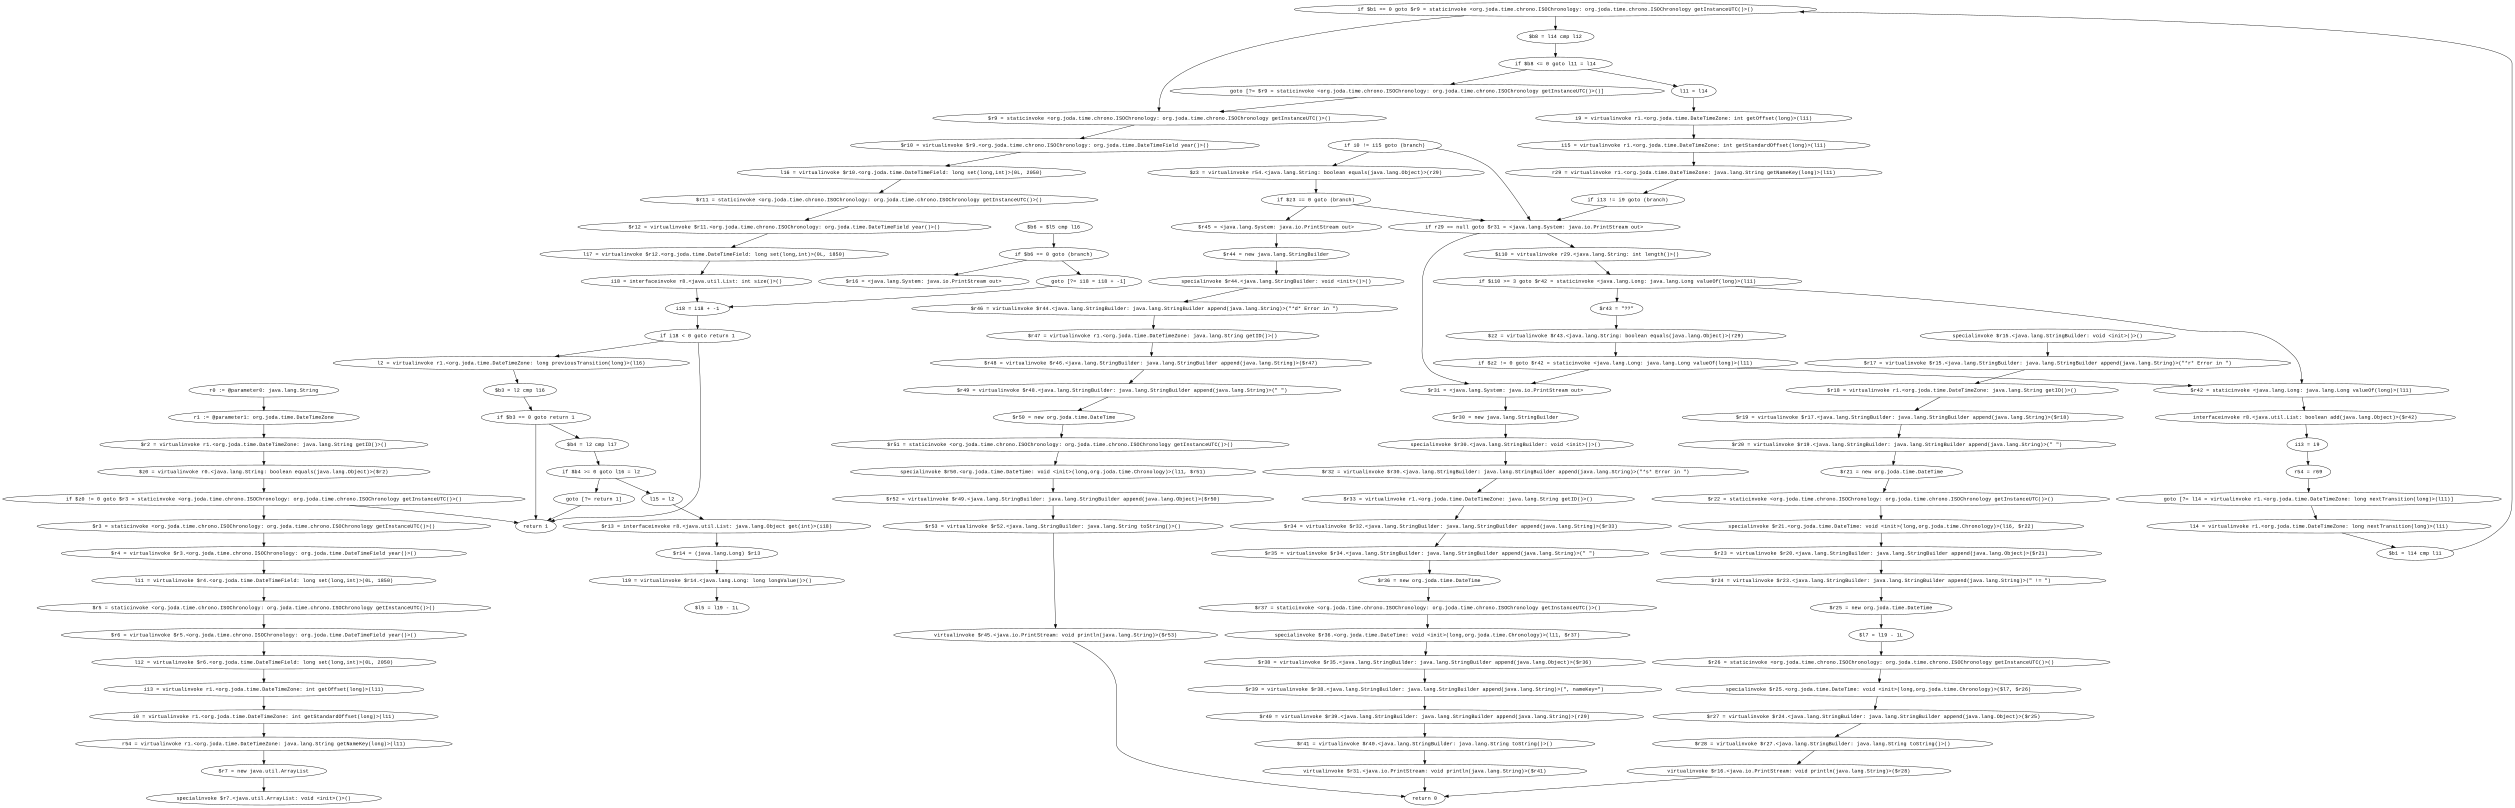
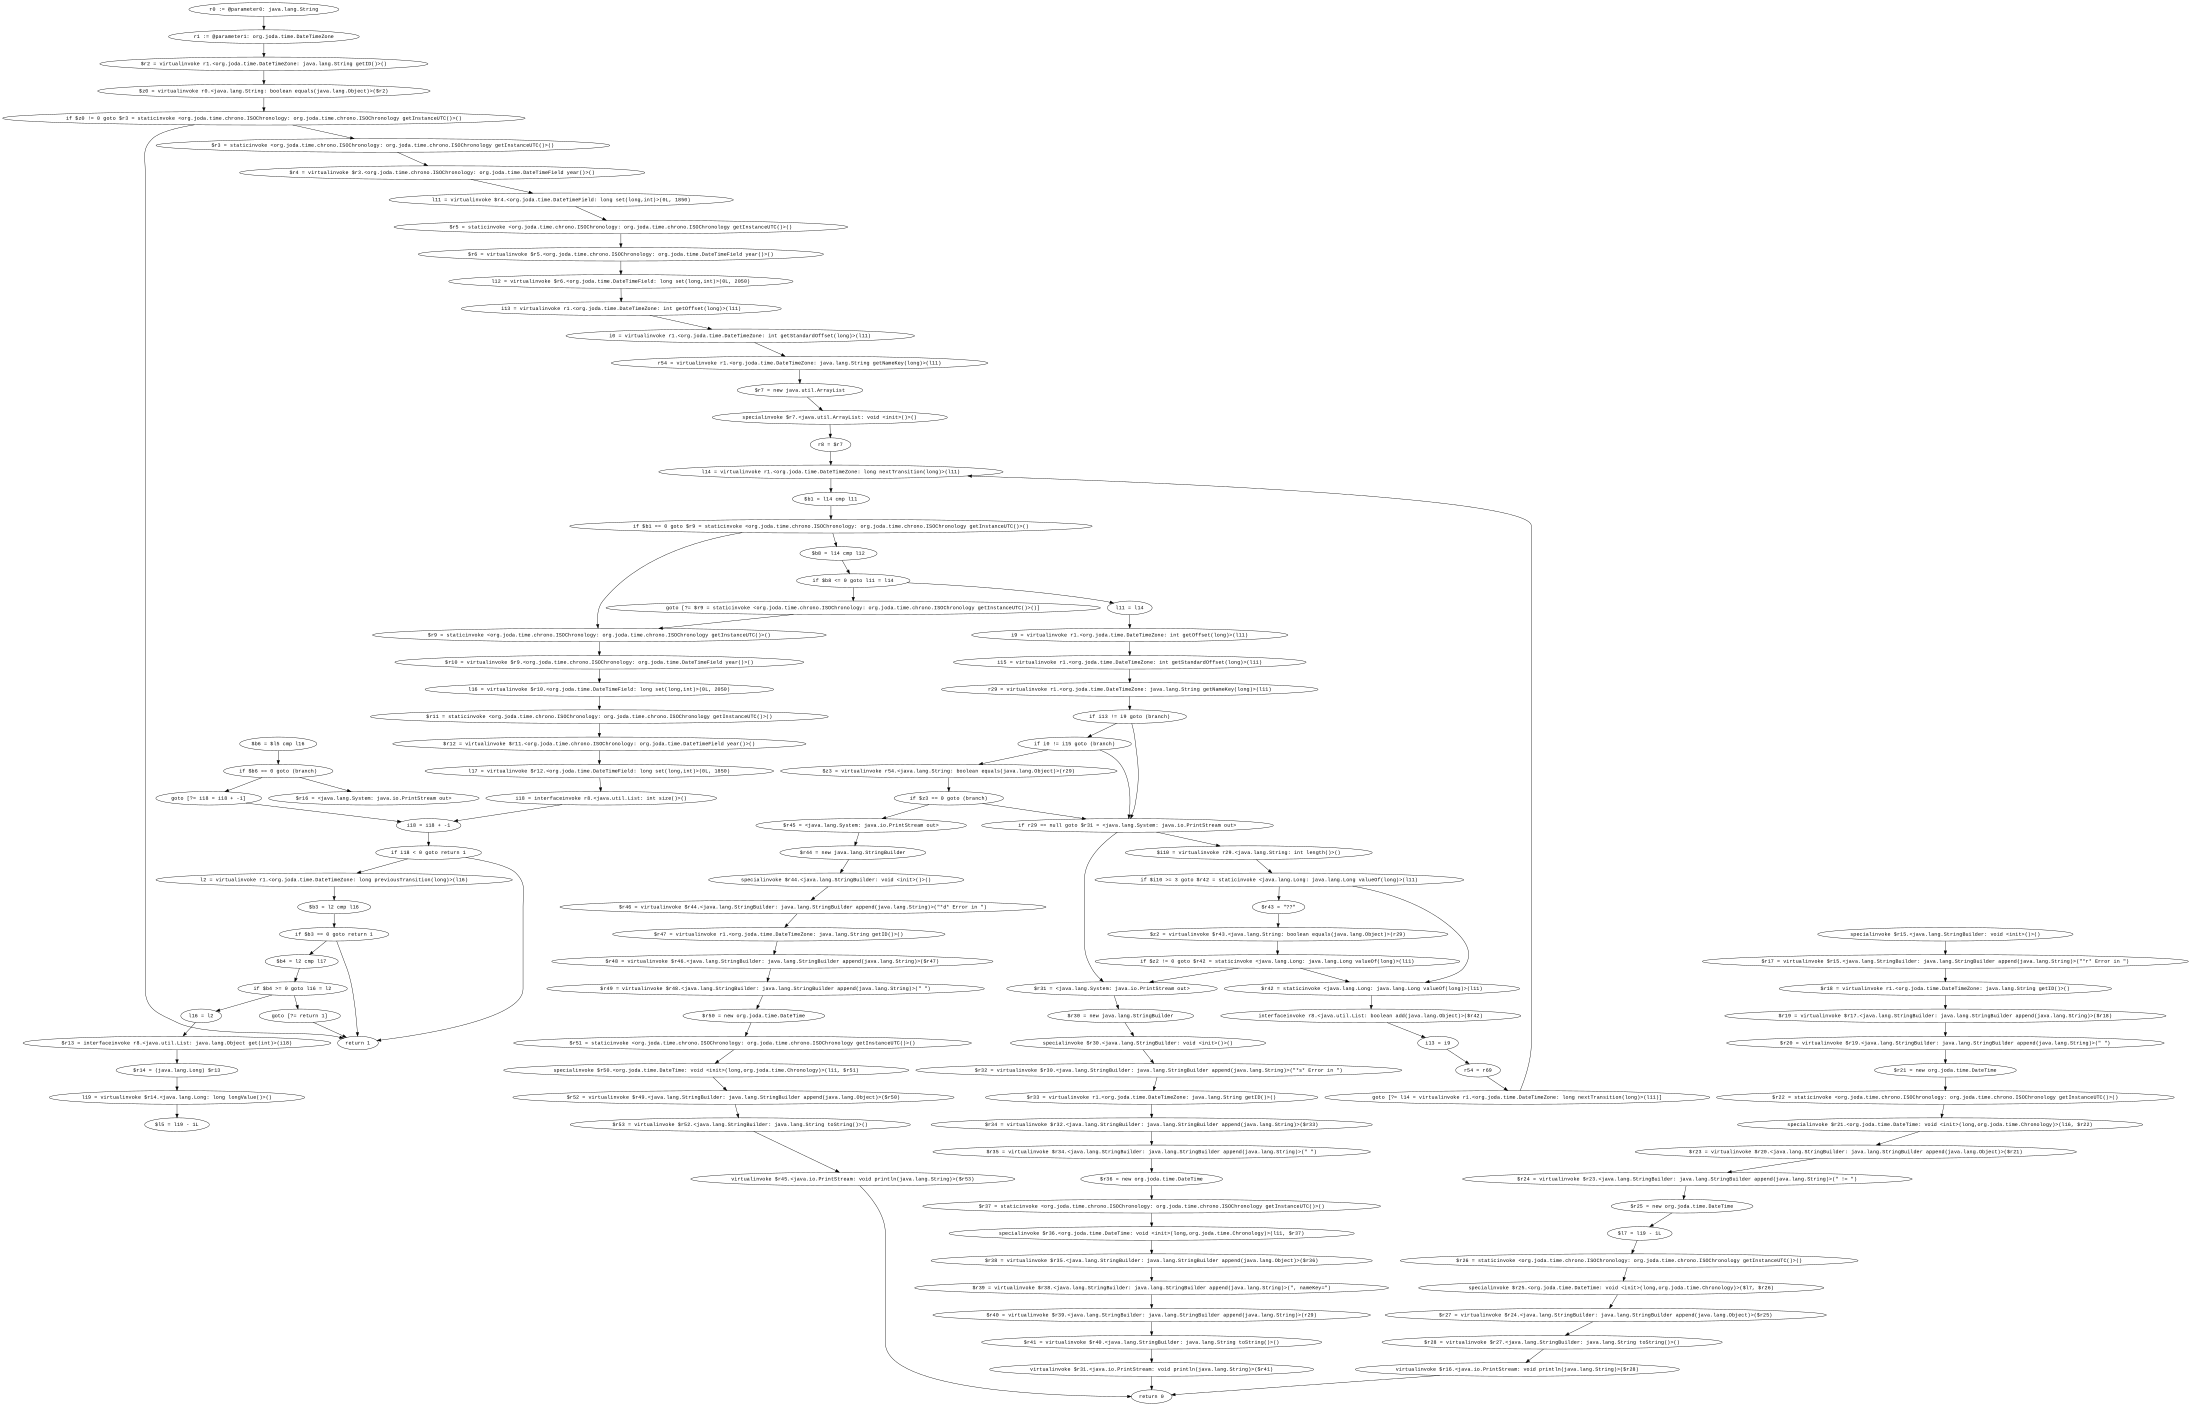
none -> (831, 445)
(662, 499) -> (201, 1016)
none -> (1104, 729)
